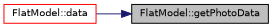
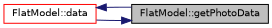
none -> (119, 7)
